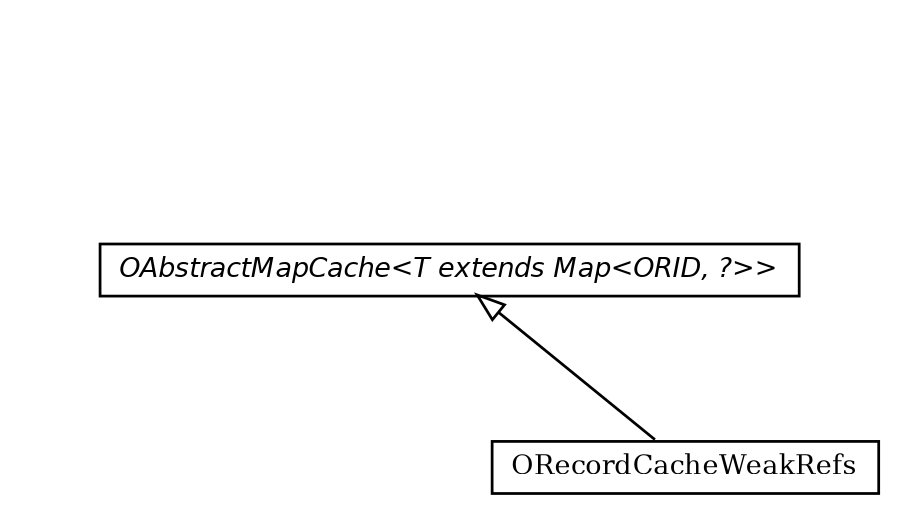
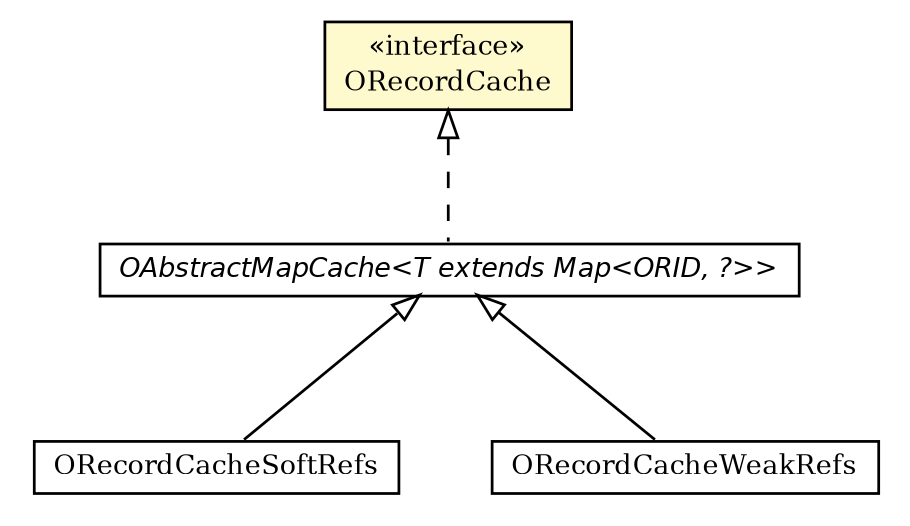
none -> (448, 66)
none -> (215, 466)
